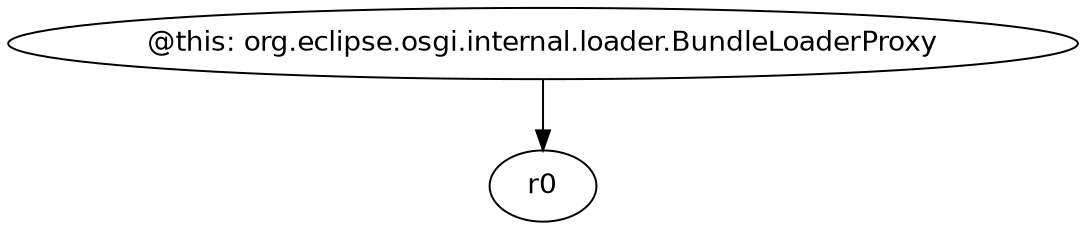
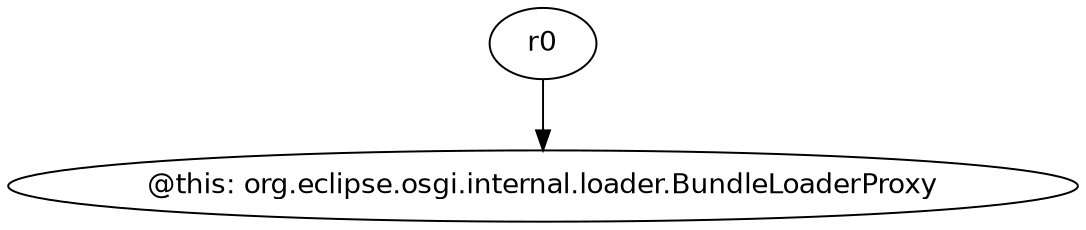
(543, 105) -> (543, 105)
